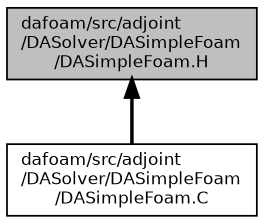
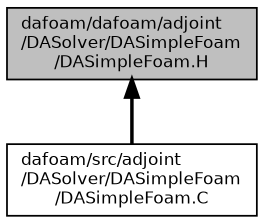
(132, 44) -> (132, 44)
